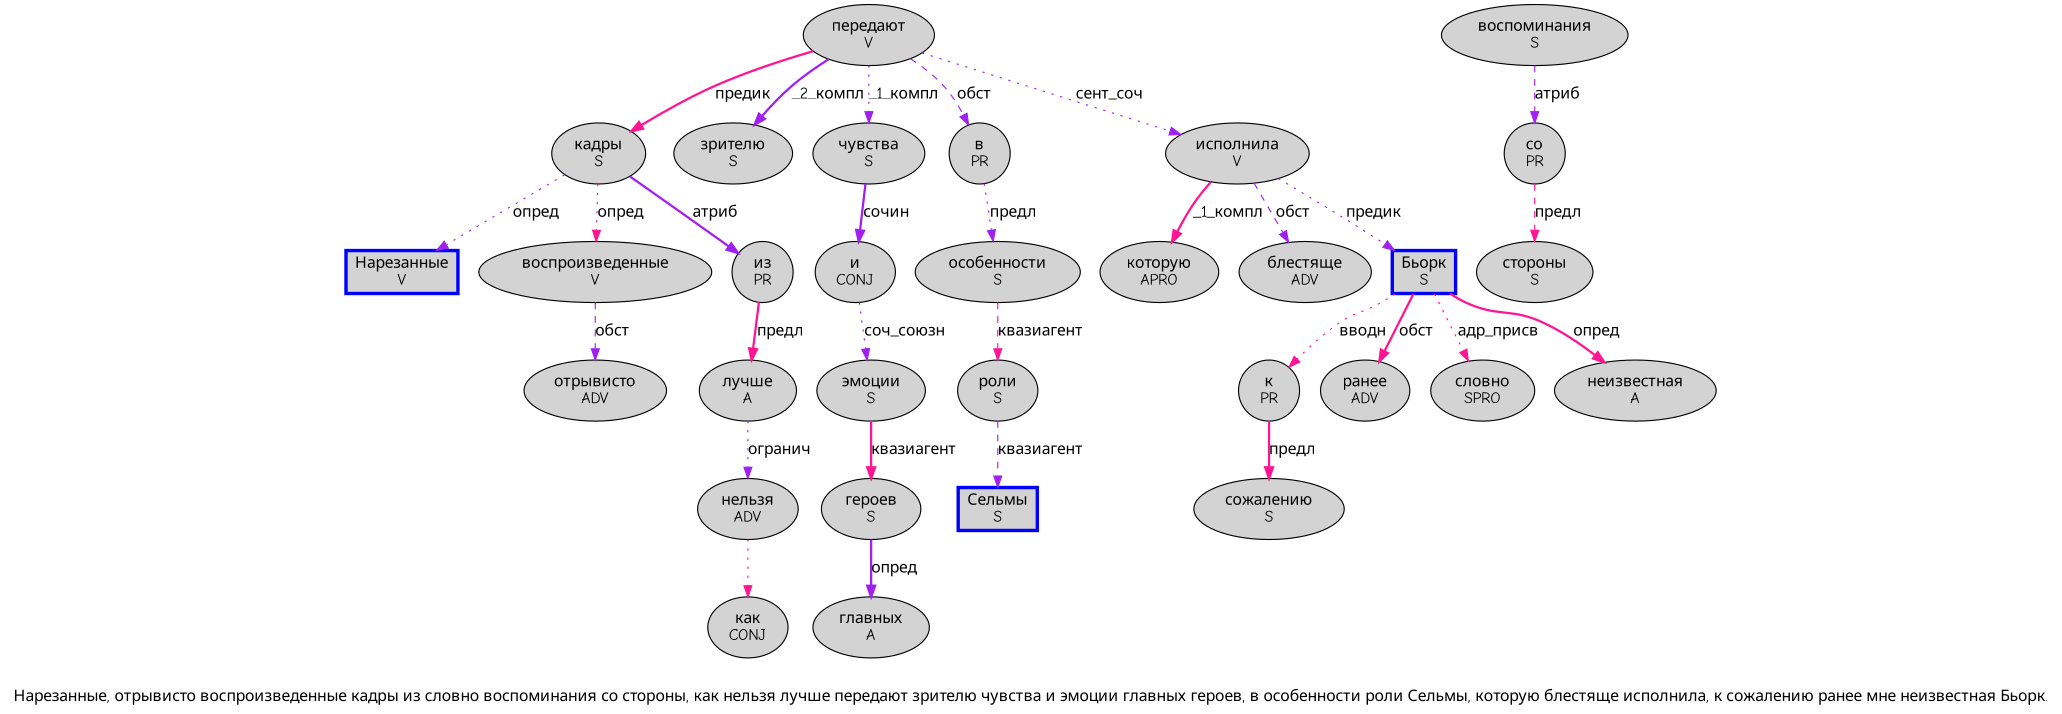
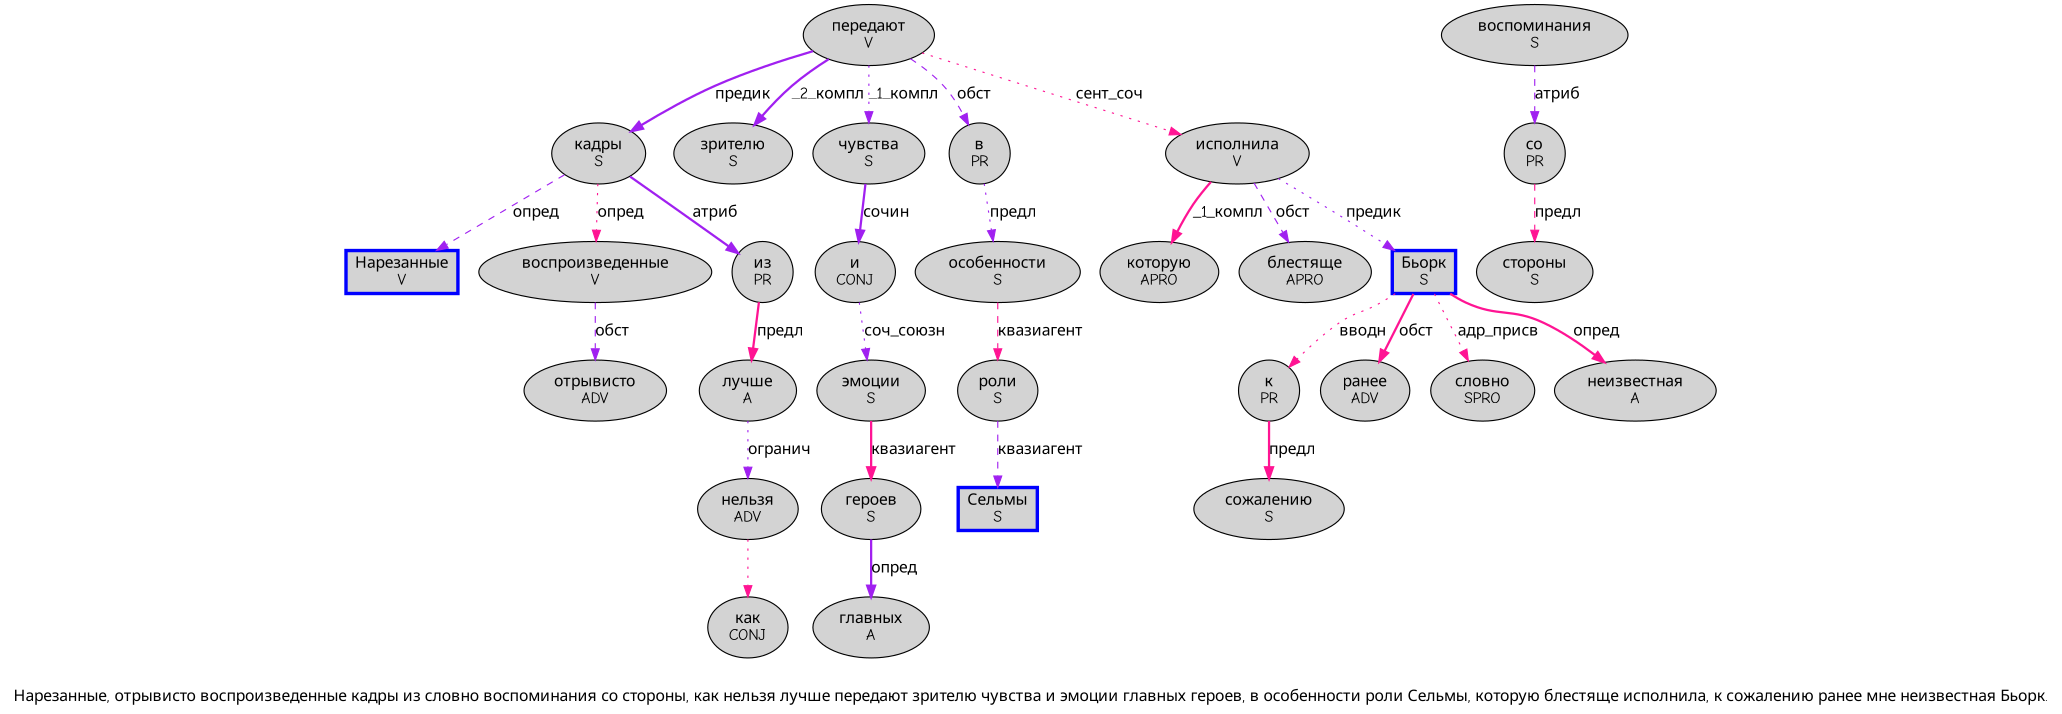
(724, 82) -> (724, 82)
(1046, 92) -> (1046, 92)
(506, 210) -> (506, 210)
(1305, 272) -> (1305, 272)
